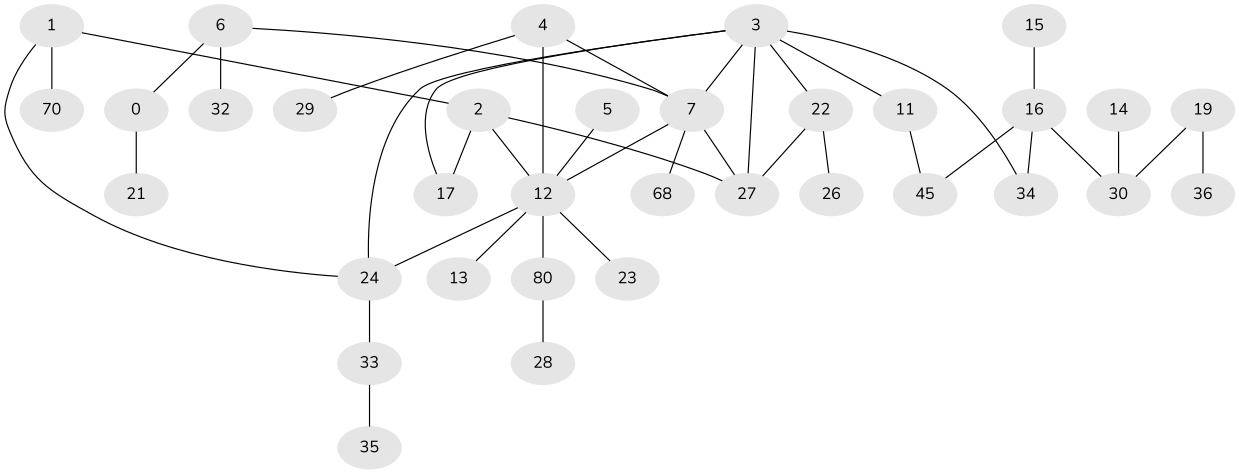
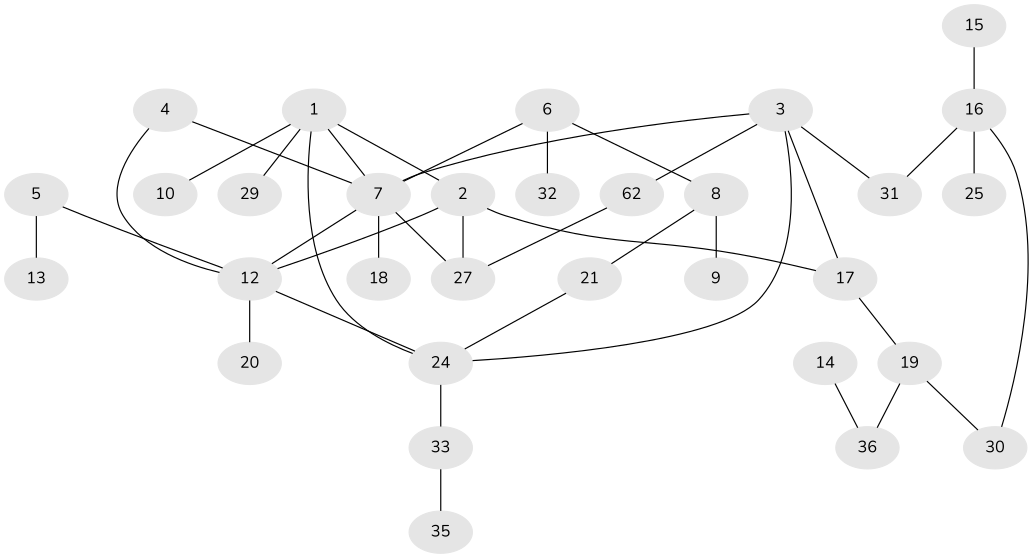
(422, 65) -> (285, 149)
(52, 110) -> (165, 195)
(136, 110) -> (716, 195)
(752, 110) -> none
(821, 110) -> (632, 195)
(905, 110) -> none
none -> (346, 152)
(1119, 153) -> (846, 406)
(663, 195) -> (379, 279)
(831, 195) -> none
(925, 195) -> (974, 195)
(1026, 195) -> (890, 195)
(501, 237) -> (36, 237)
(543, 279) -> (250, 363)
(627, 279) -> none
none -> (716, 279)
none -> (515, 321)
none -> (877, 321)
(543, 363) -> none
